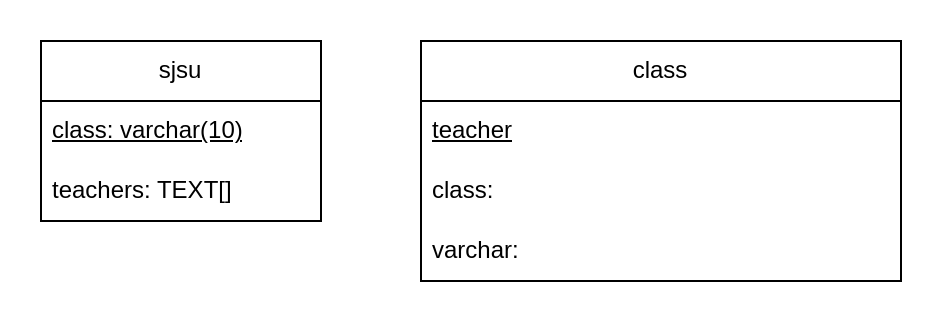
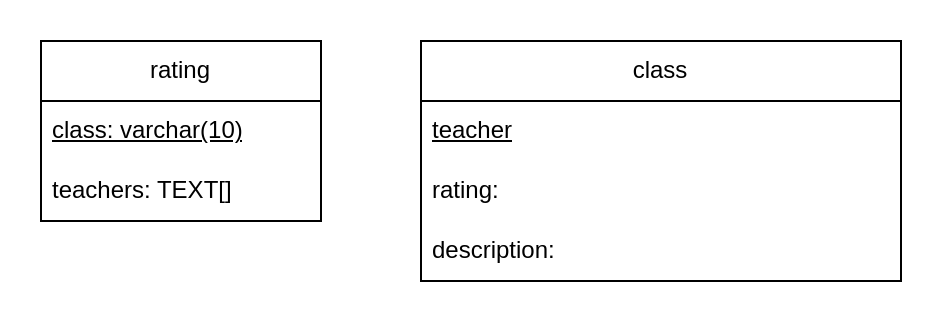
(181, 71) -> (181, 71)
(467, 191) -> (474, 191)
(484, 251) -> (504, 251)
